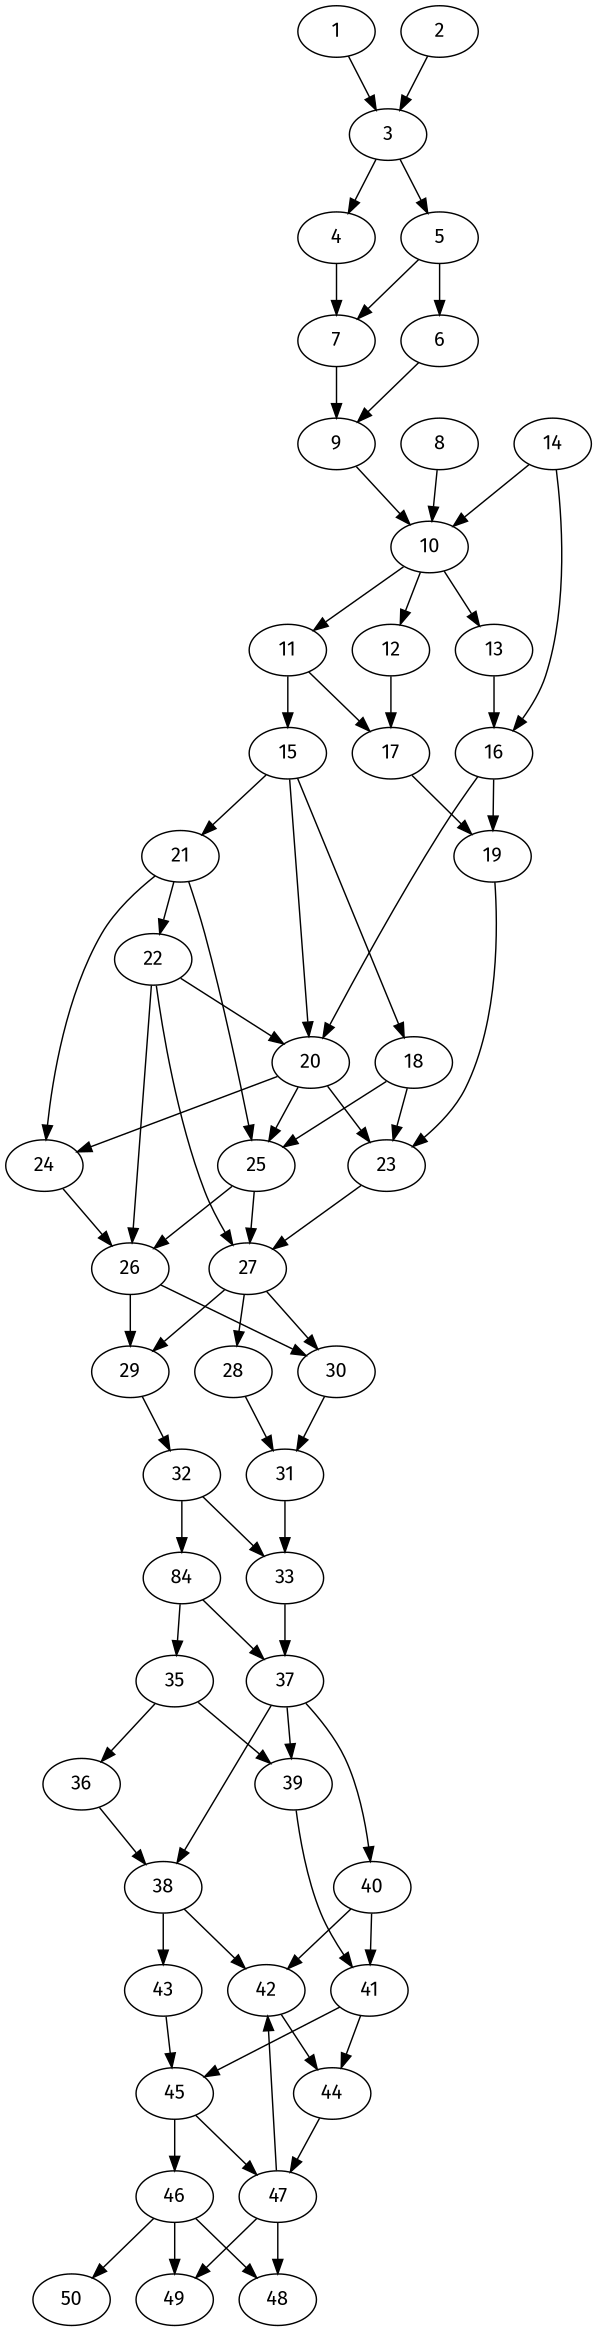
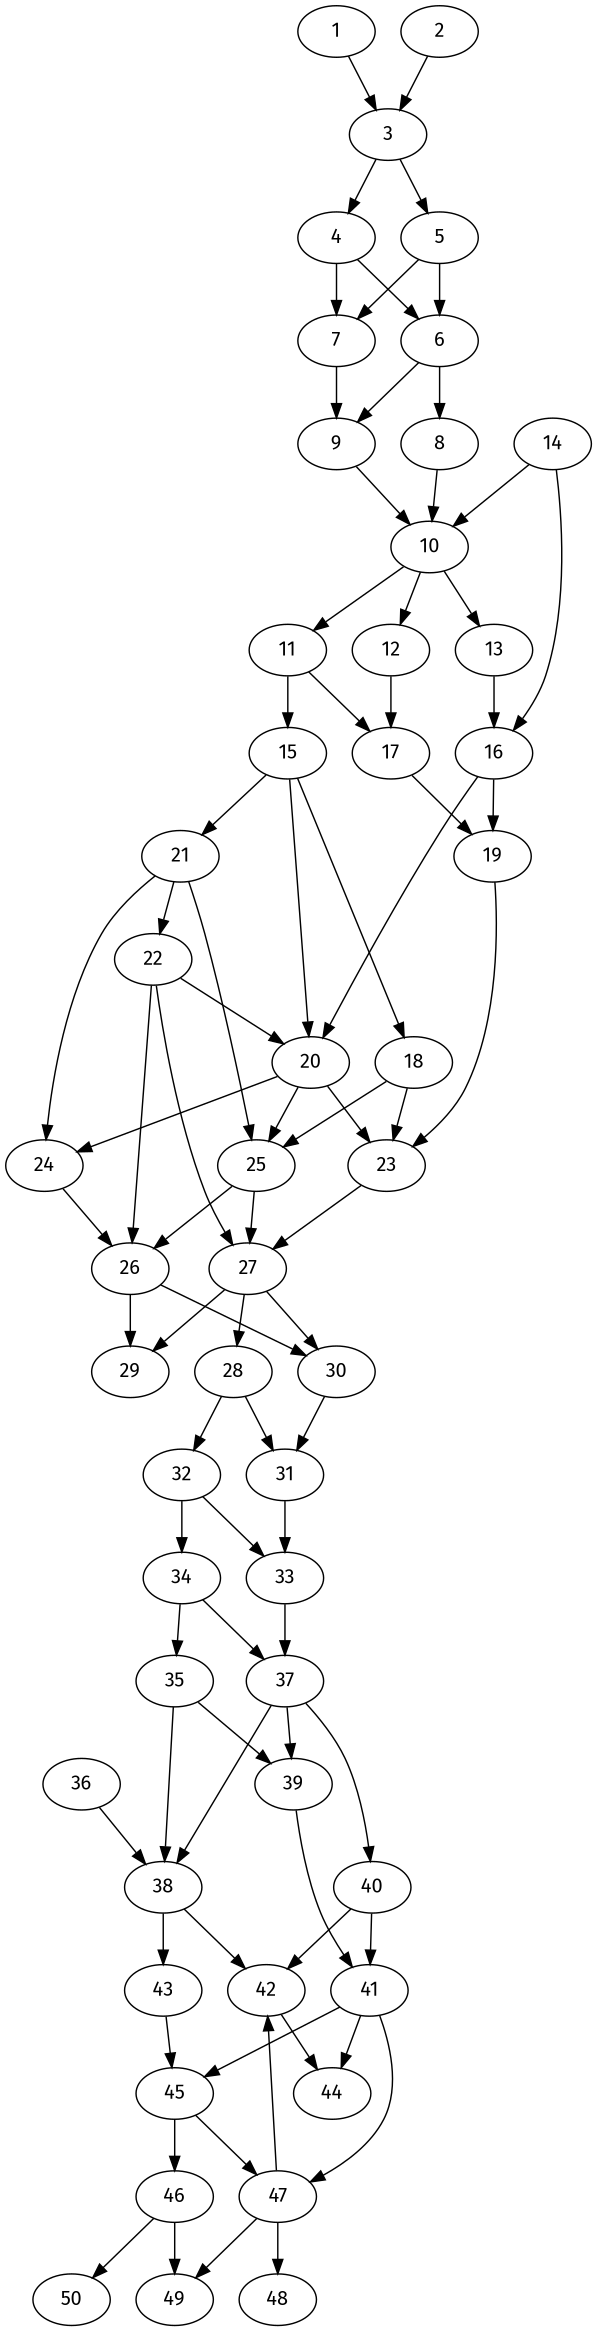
none -> (381, 283)
none -> (440, 385)
(153, 1417) -> (211, 1417)
(182, 1578) -> (182, 1578)
(133, 1727) -> (169, 1777)
(308, 2139) -> (388, 2108)
(220, 2242) -> none
